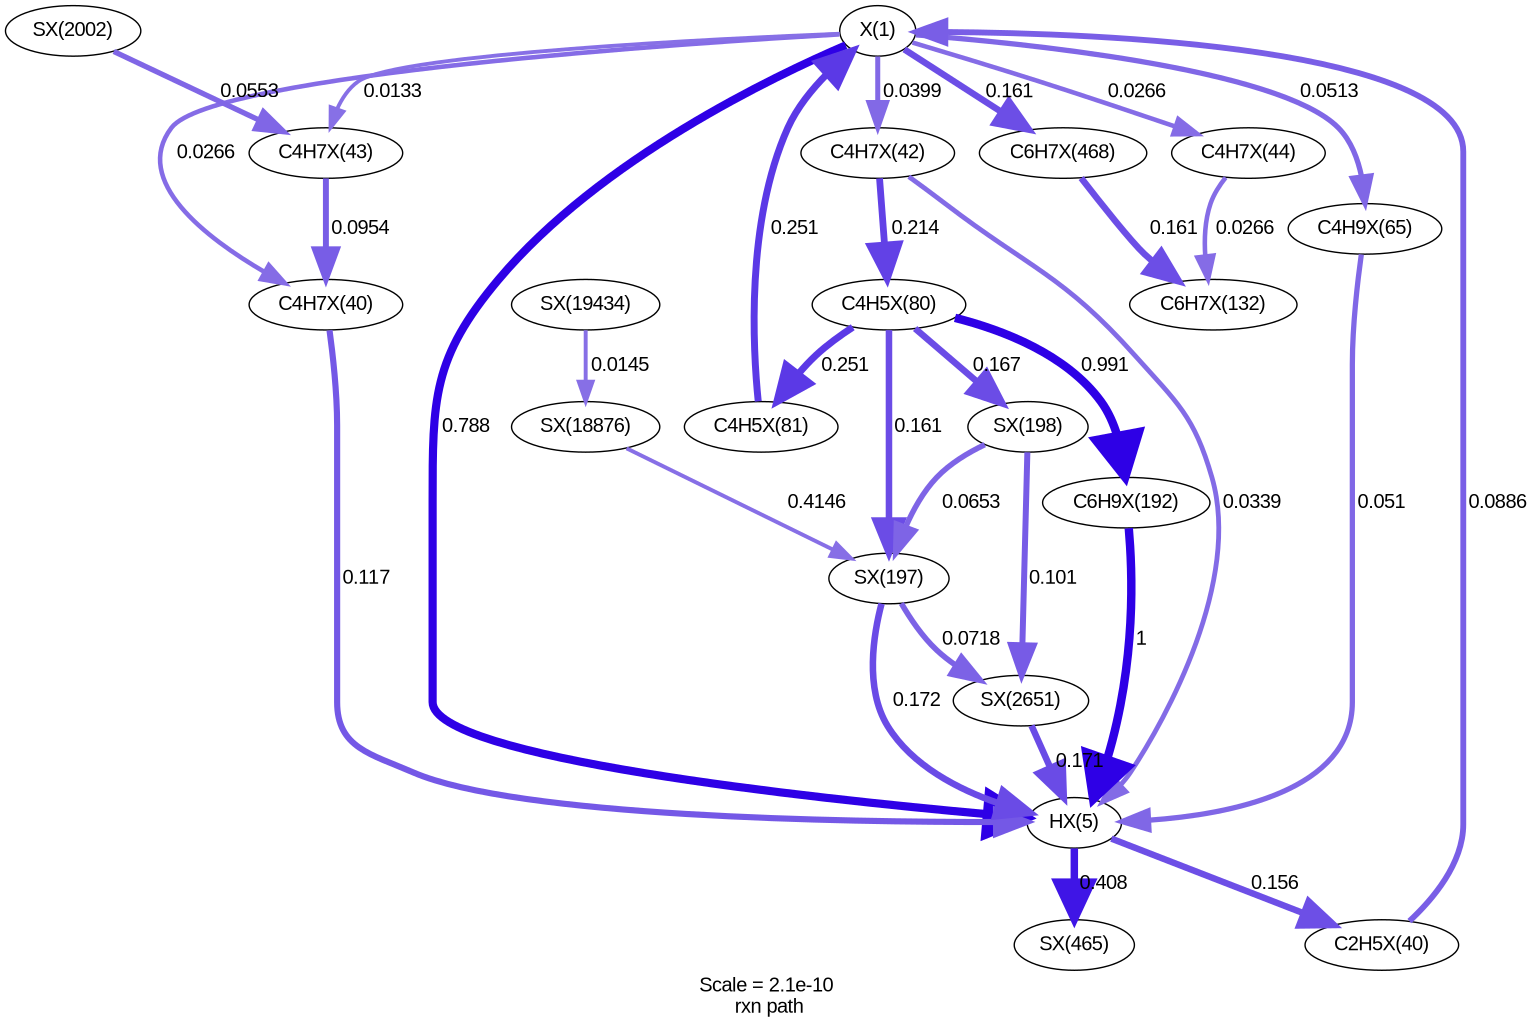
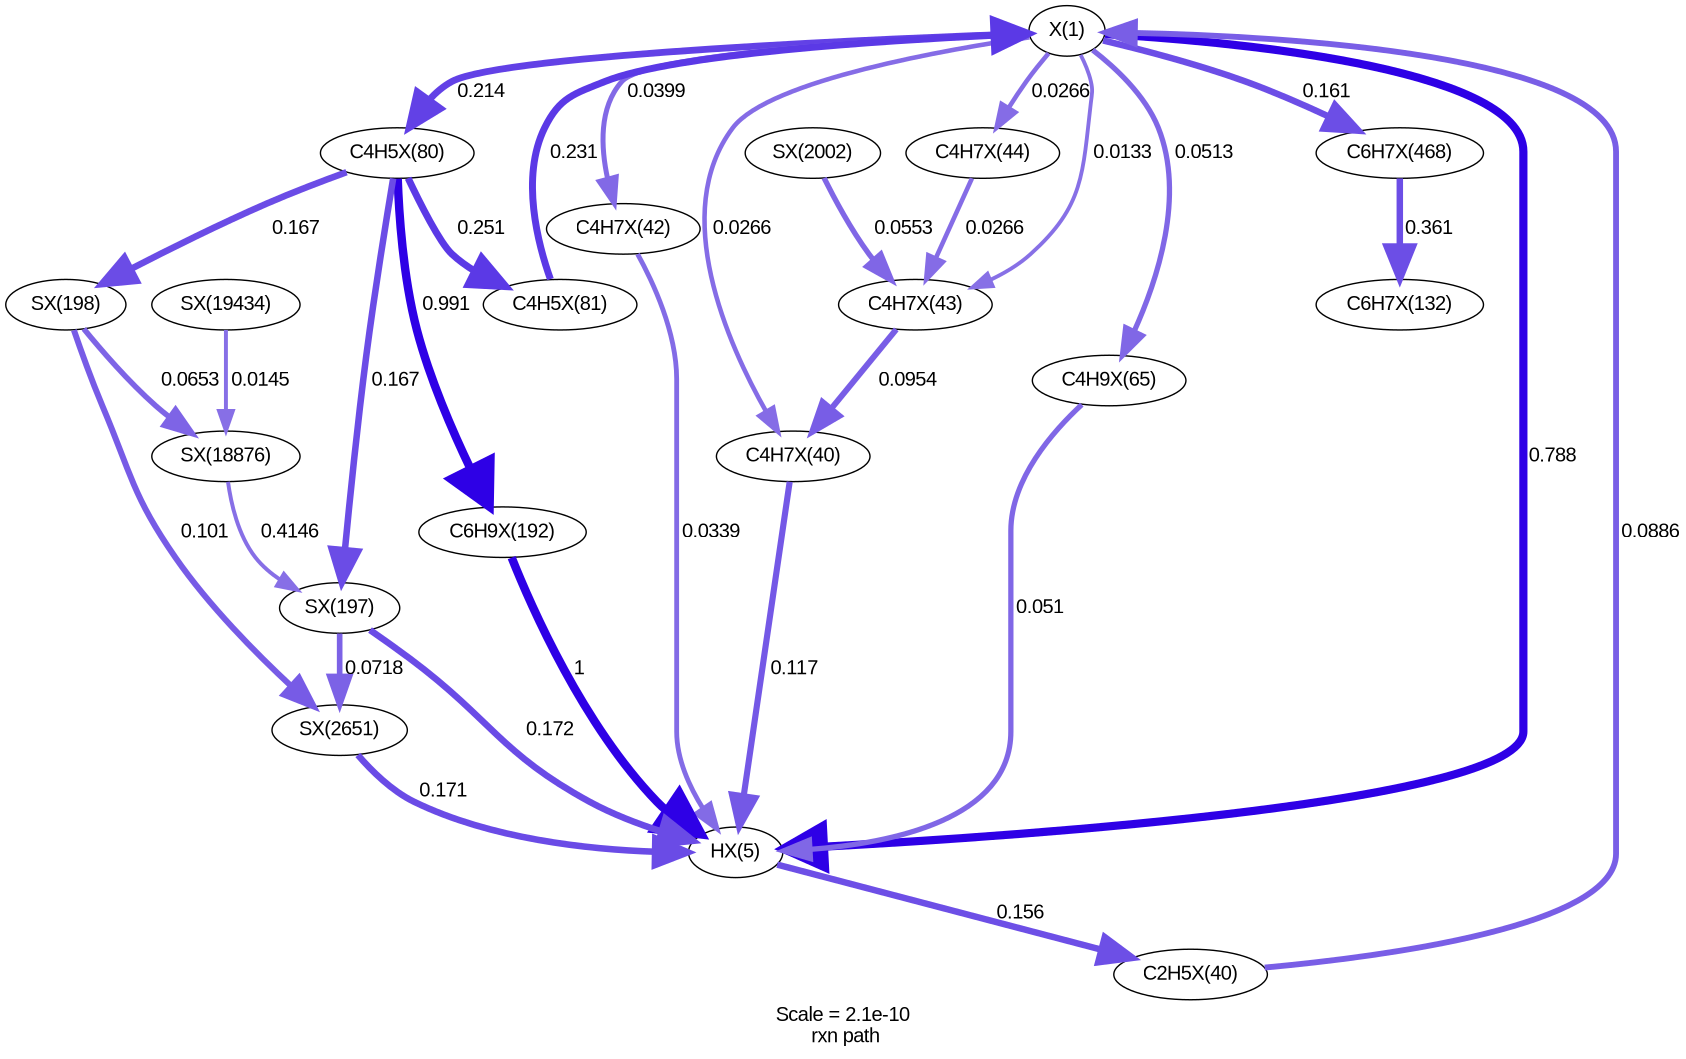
(882, 212) -> (709, 49)
(1208, 215) -> (954, 218)
(792, 229) -> (571, 153)
(1171, 229) -> (1426, 229)
(916, 427) -> (393, 381)
(937, 478) -> (124, 375)
(1074, 945) -> none
